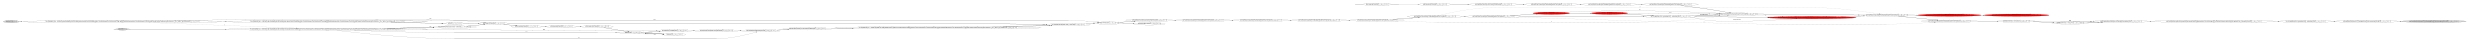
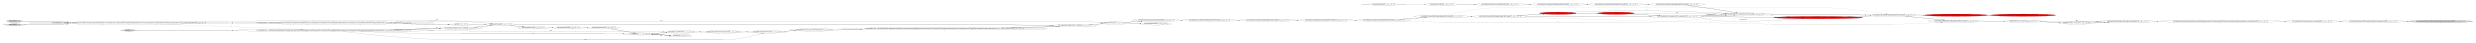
none -> (15, 25)
